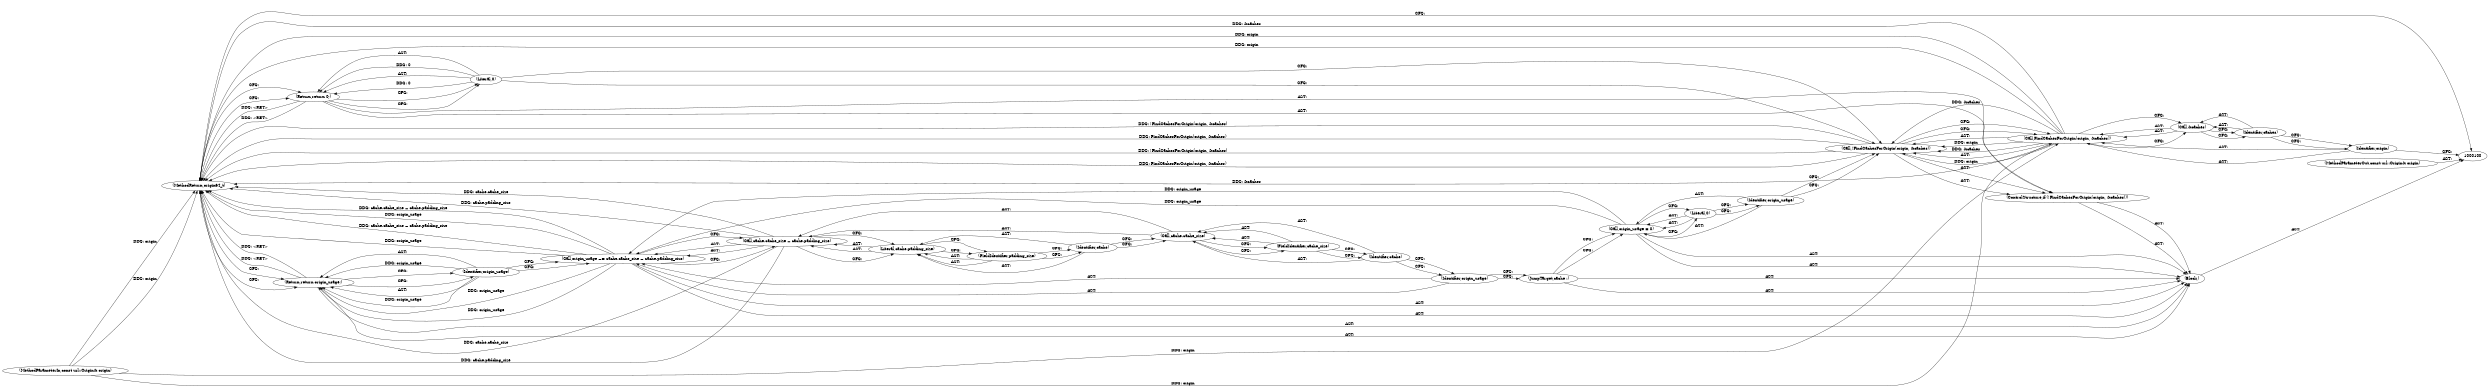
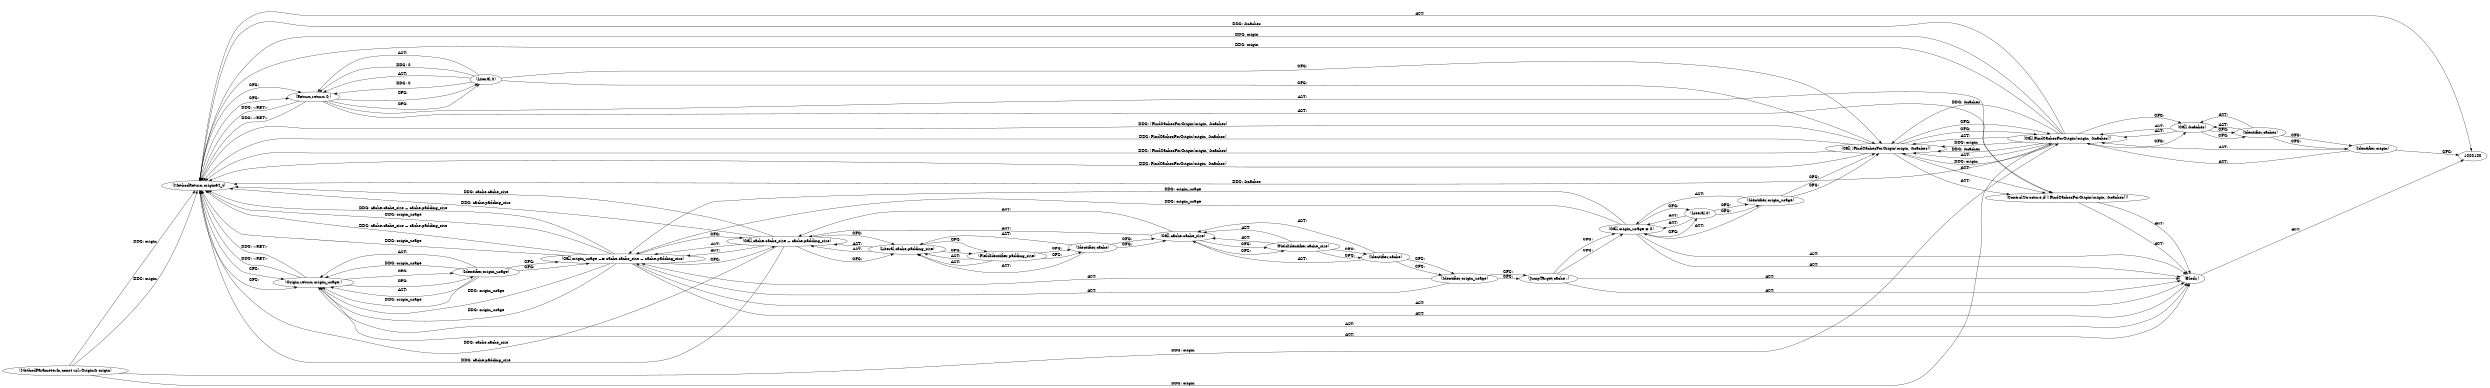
(1421, 14) -> (1421, 14)
(2372, 163) -> none
(314, 283) -> (314, 283)
